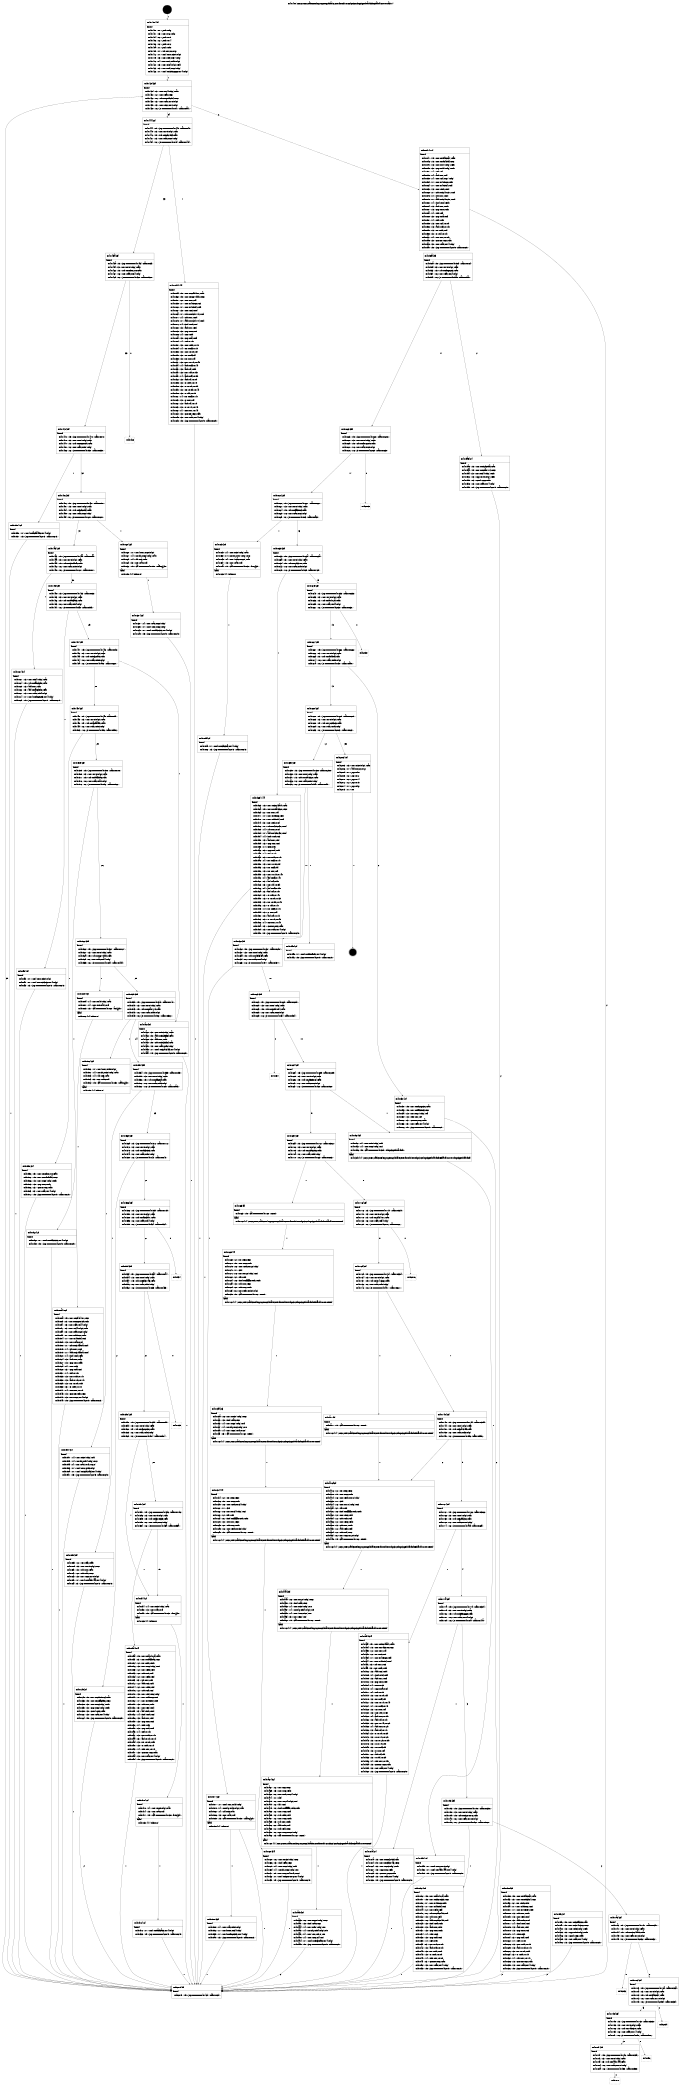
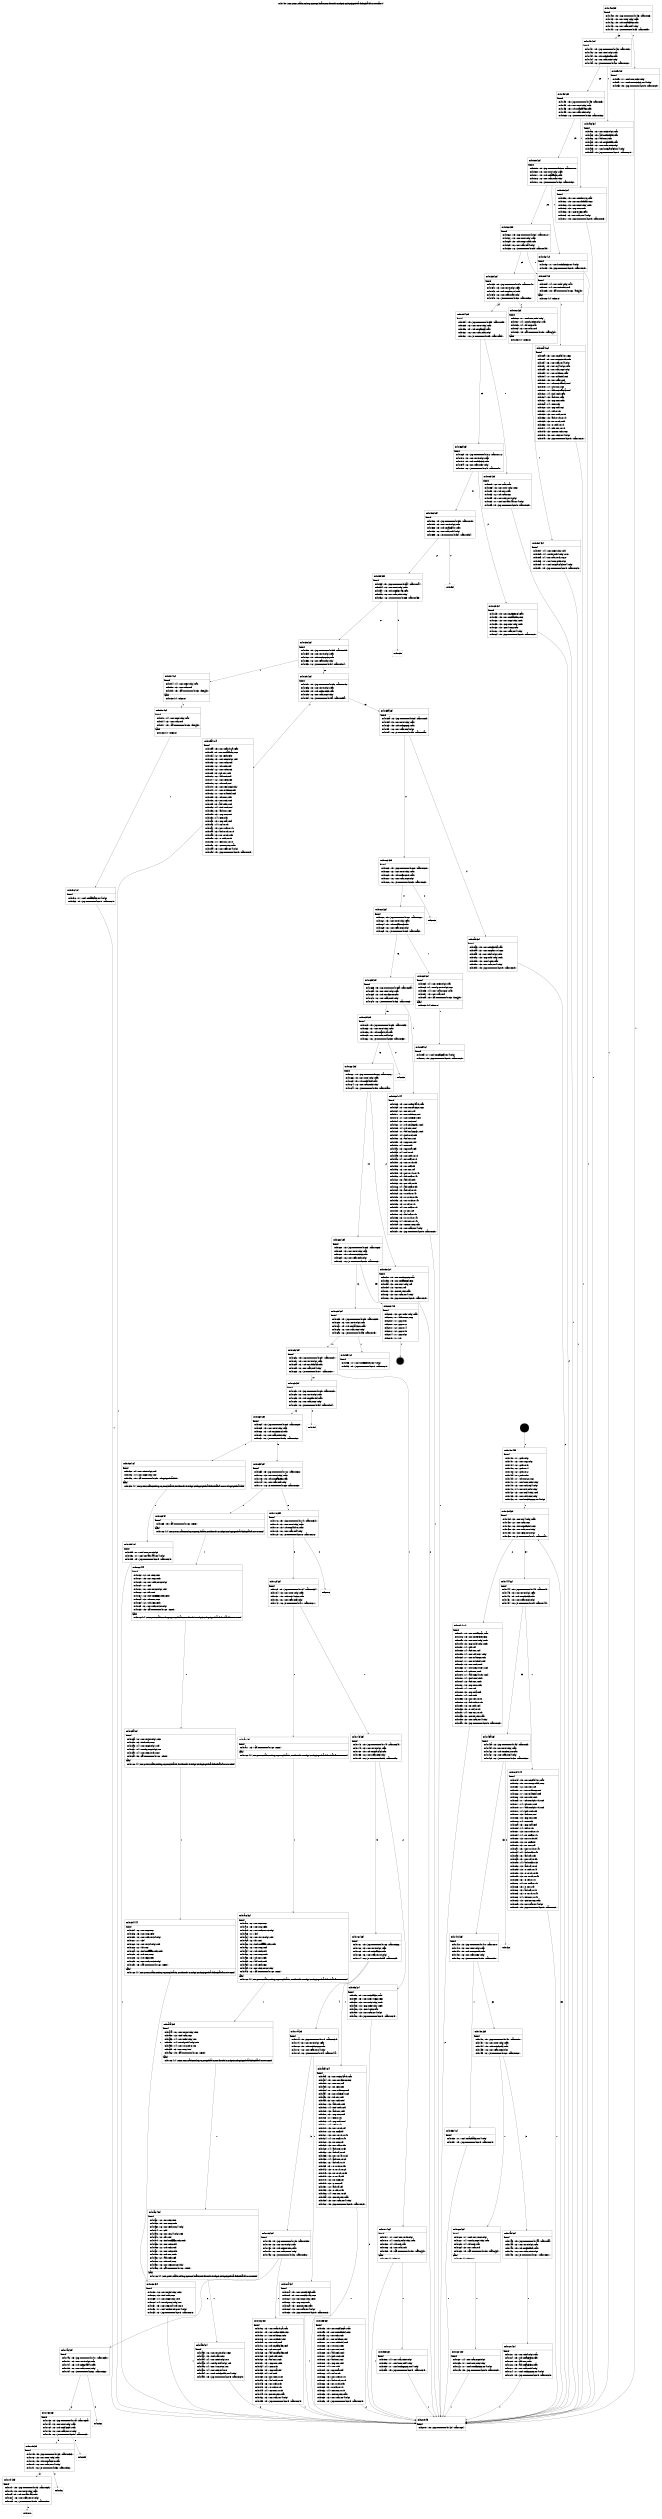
(71, 578) -> none
(430, 1459) -> (398, 1875)
(158, 1562) -> (364, 705)
